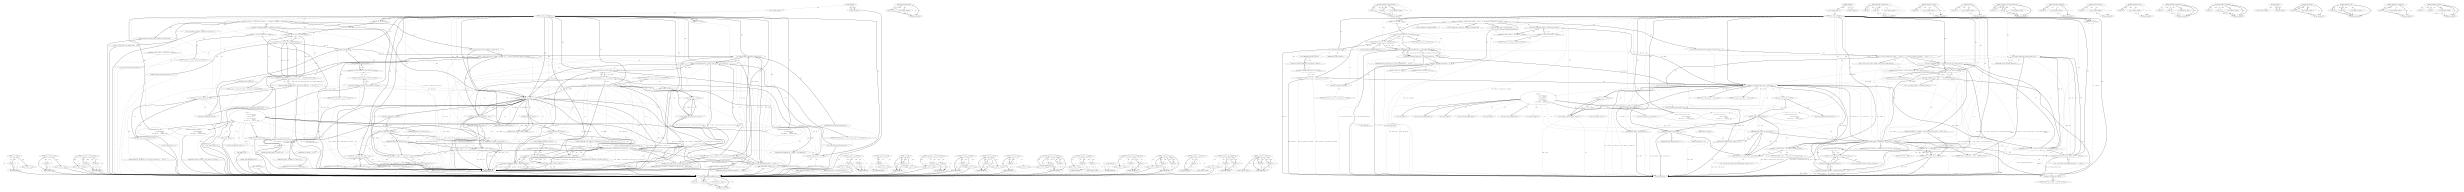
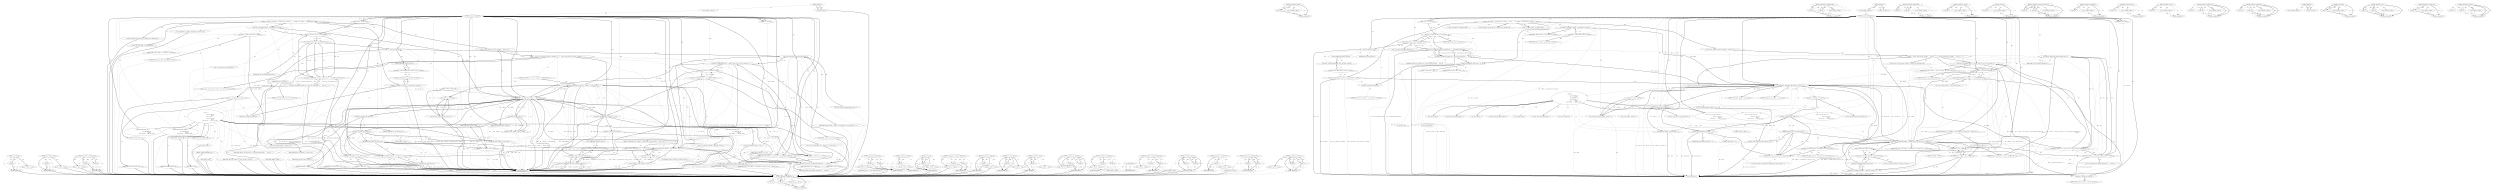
(250, 107) -> none
none -> (697, 121)
none -> (656, 126)
